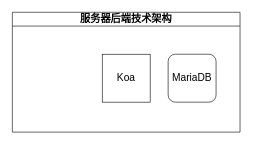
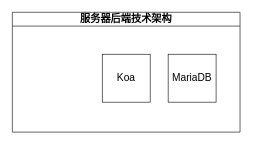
(192, 78) -> (192, 78)
